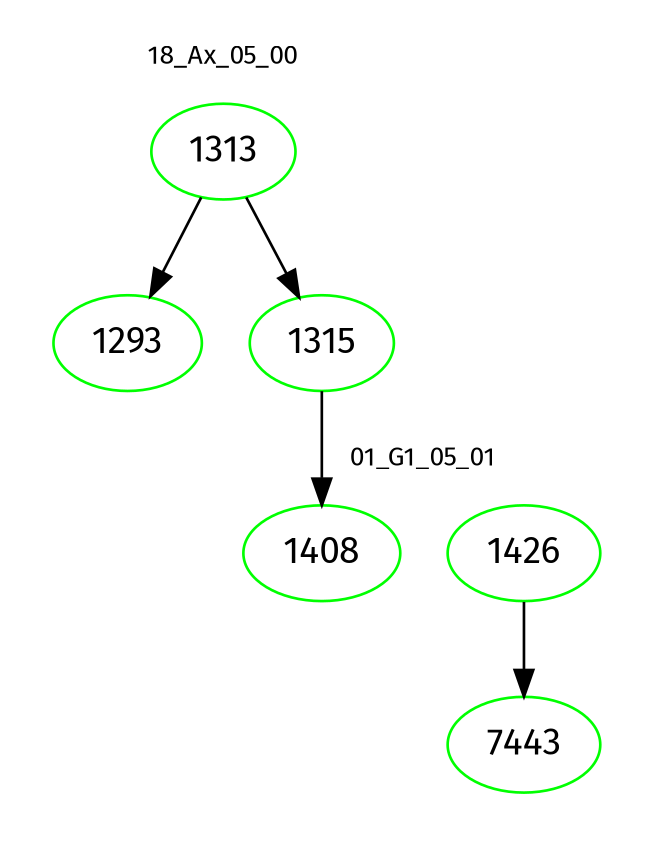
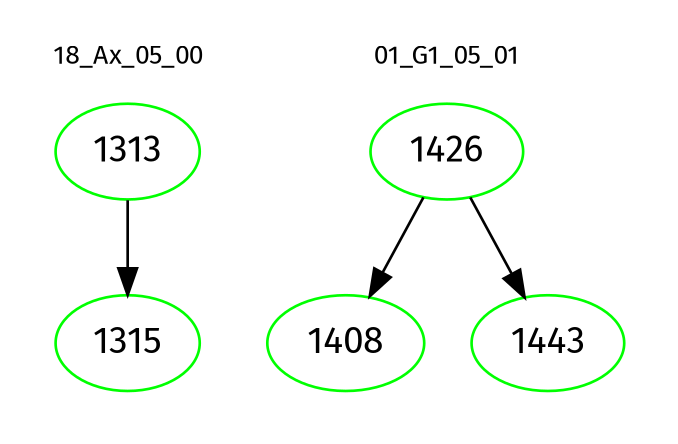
(128, 343) -> none
(322, 450) -> (403, 235)
(524, 745) -> (548, 343)
